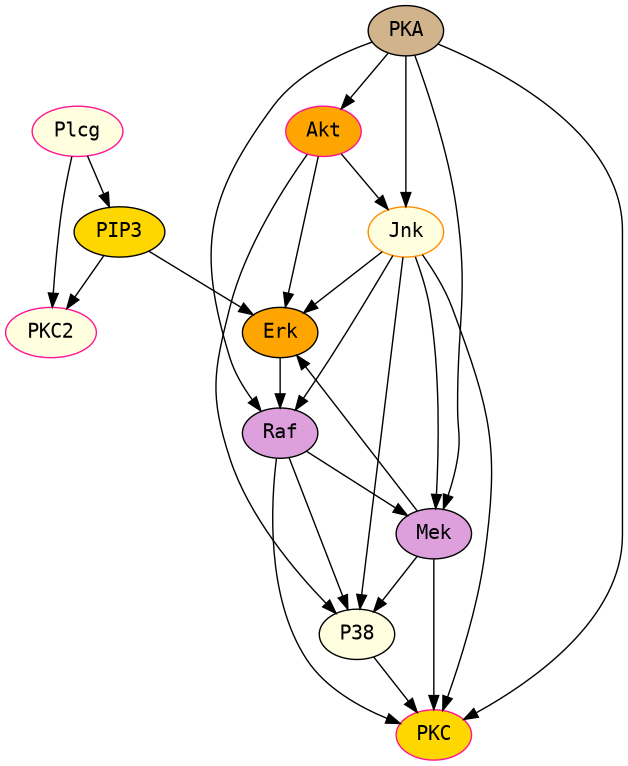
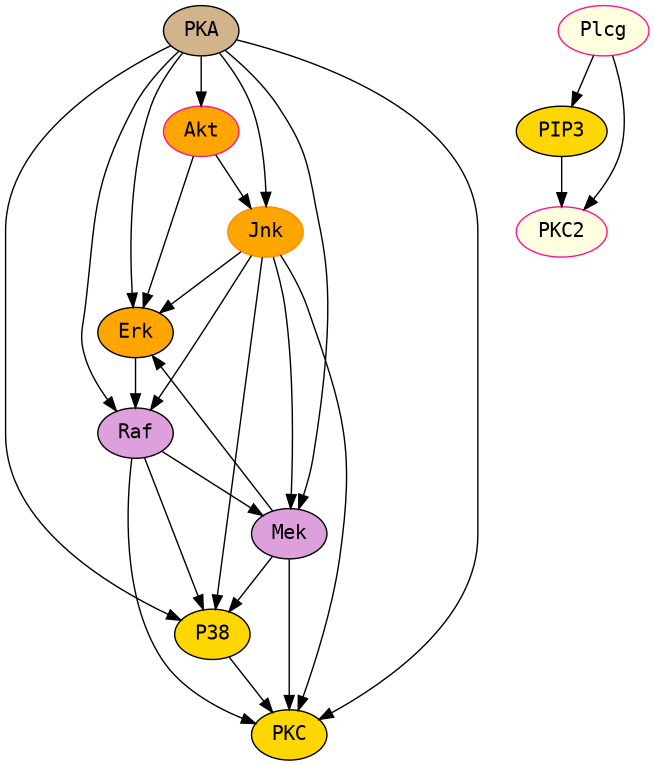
(406, 232) -> (265, 232)
(195, 279) -> (137, 168)
(216, 385) -> (6, 330)
(357, 634) -> (212, 634)
(434, 735) -> (289, 735)
